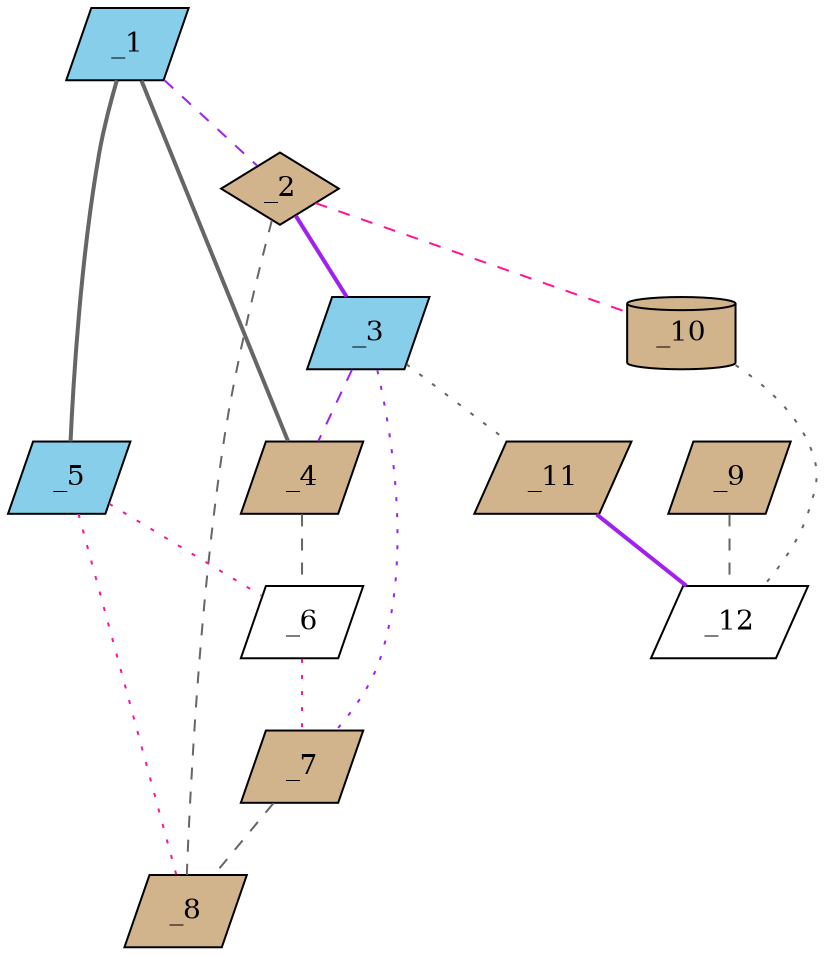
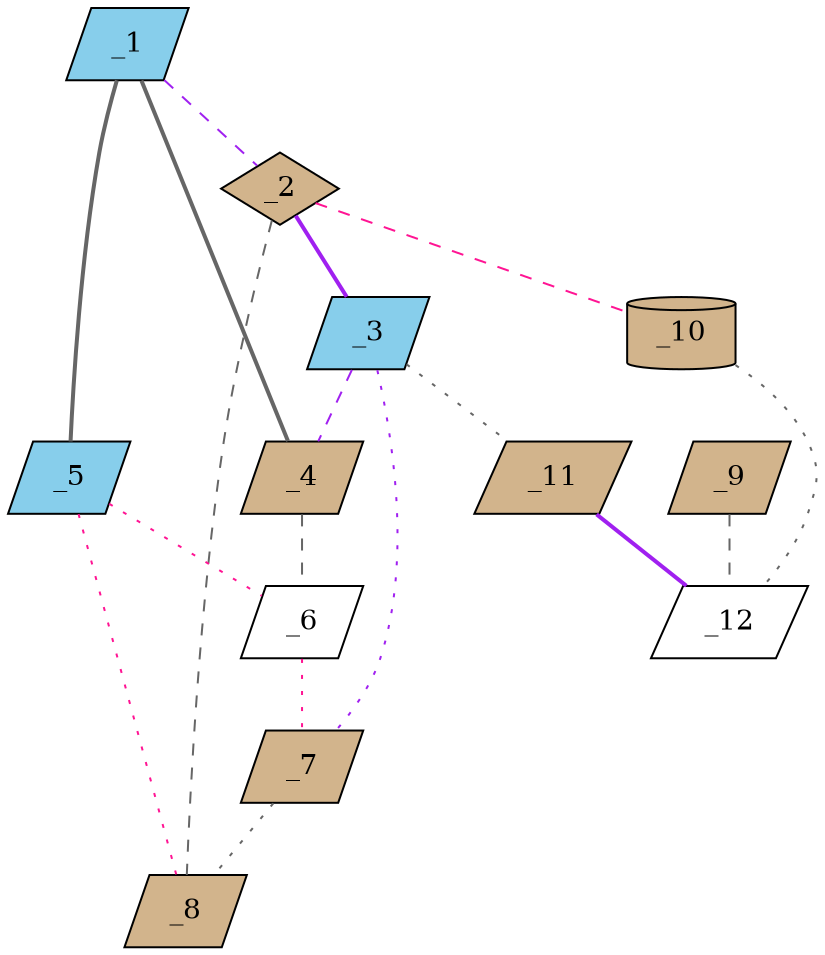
(244, 839) -> (244, 839)
